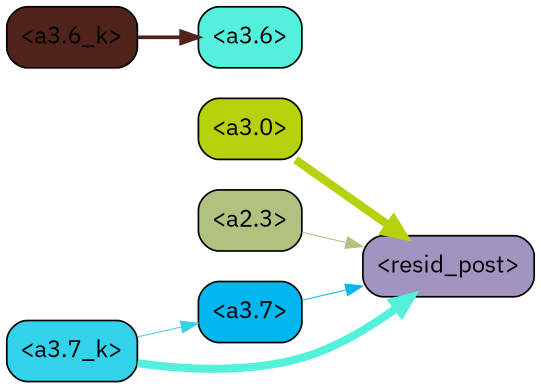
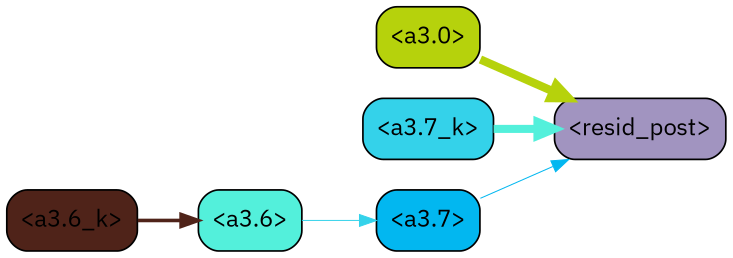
(250, 220) -> none
(160, 332) -> (331, 220)
